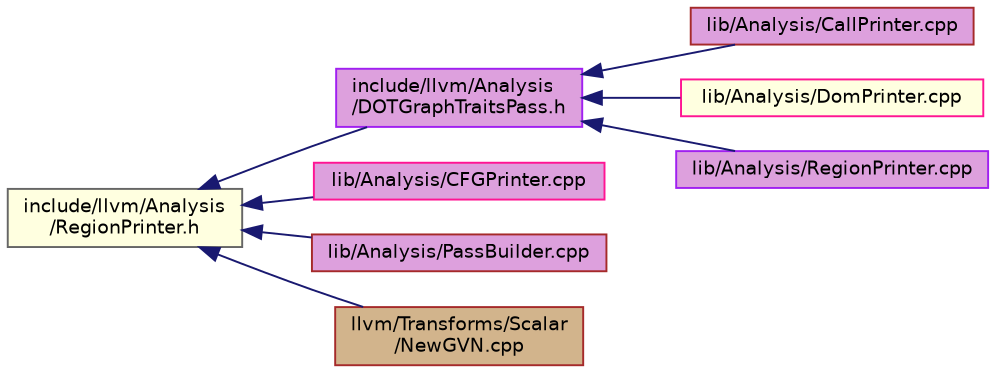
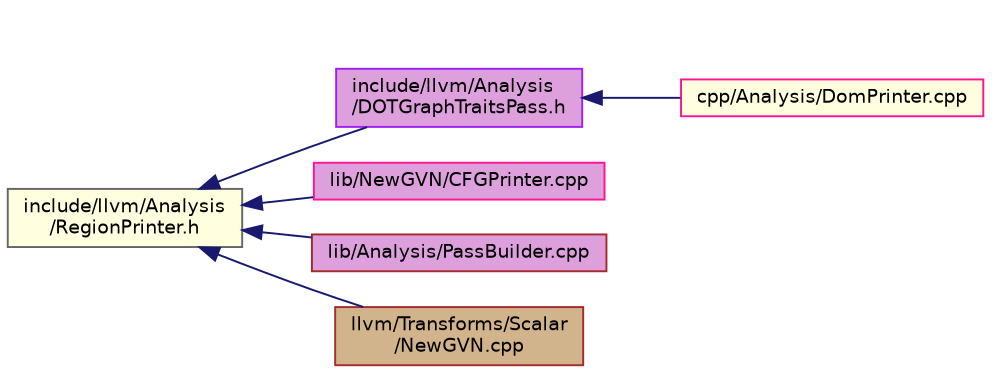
(832, 26) -> none
(832, 98) -> (832, 98)
(832, 170) -> none
(459, 181) -> (459, 181)
